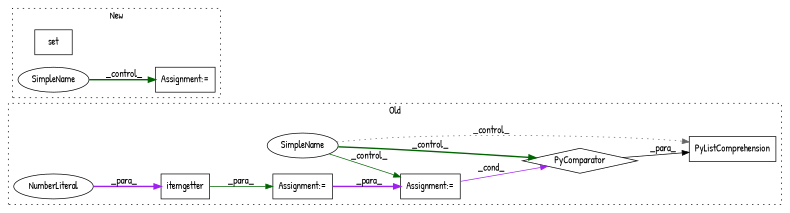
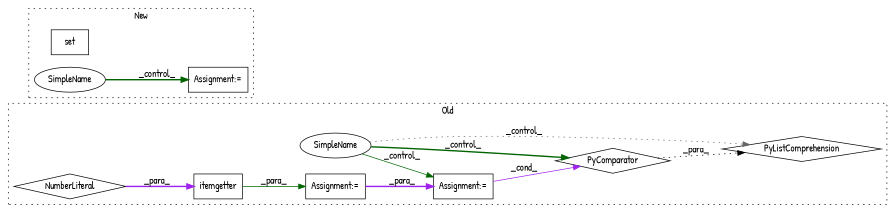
(733, 149) -> (802, 149)
(652, 155) -> (698, 155)
(54, 186) -> (70, 186)
